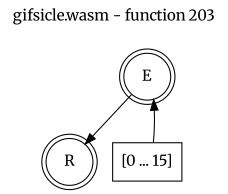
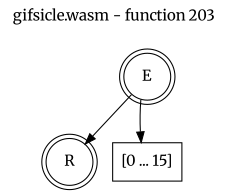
(154, 127) -> (140, 116)
